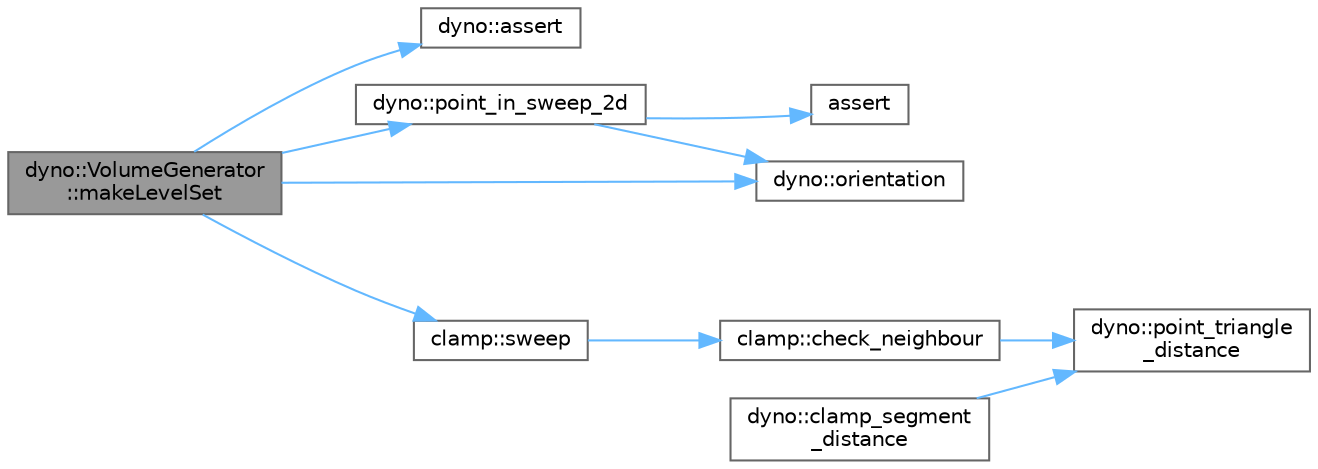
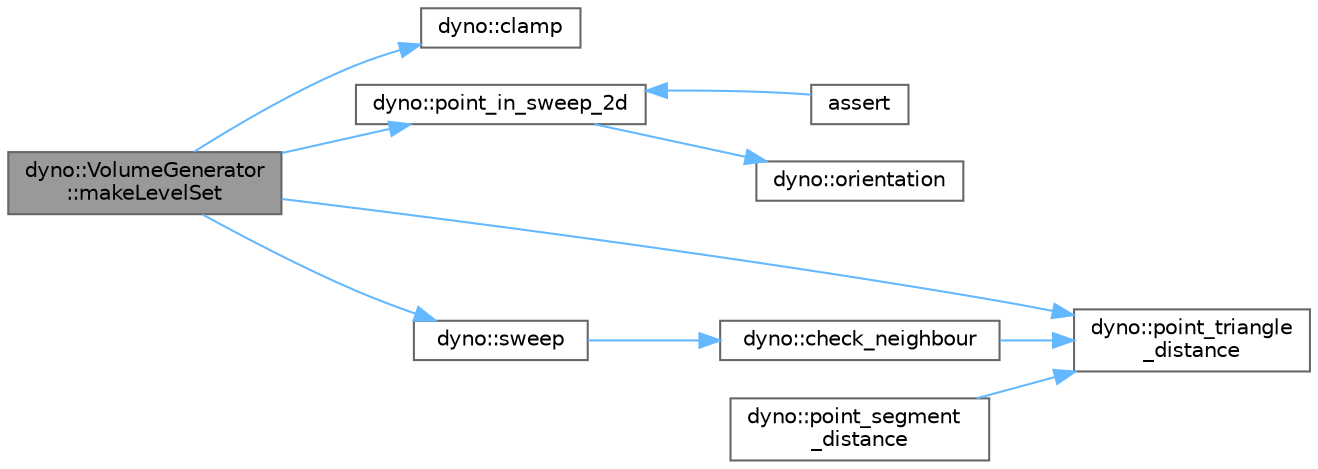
(501, 28) -> (501, 28)
(718, 118) -> (739, 91)
(508, 182) -> (668, 250)
(501, 340) -> (501, 340)
(860, 340) -> (860, 340)
(860, 429) -> (860, 429)
